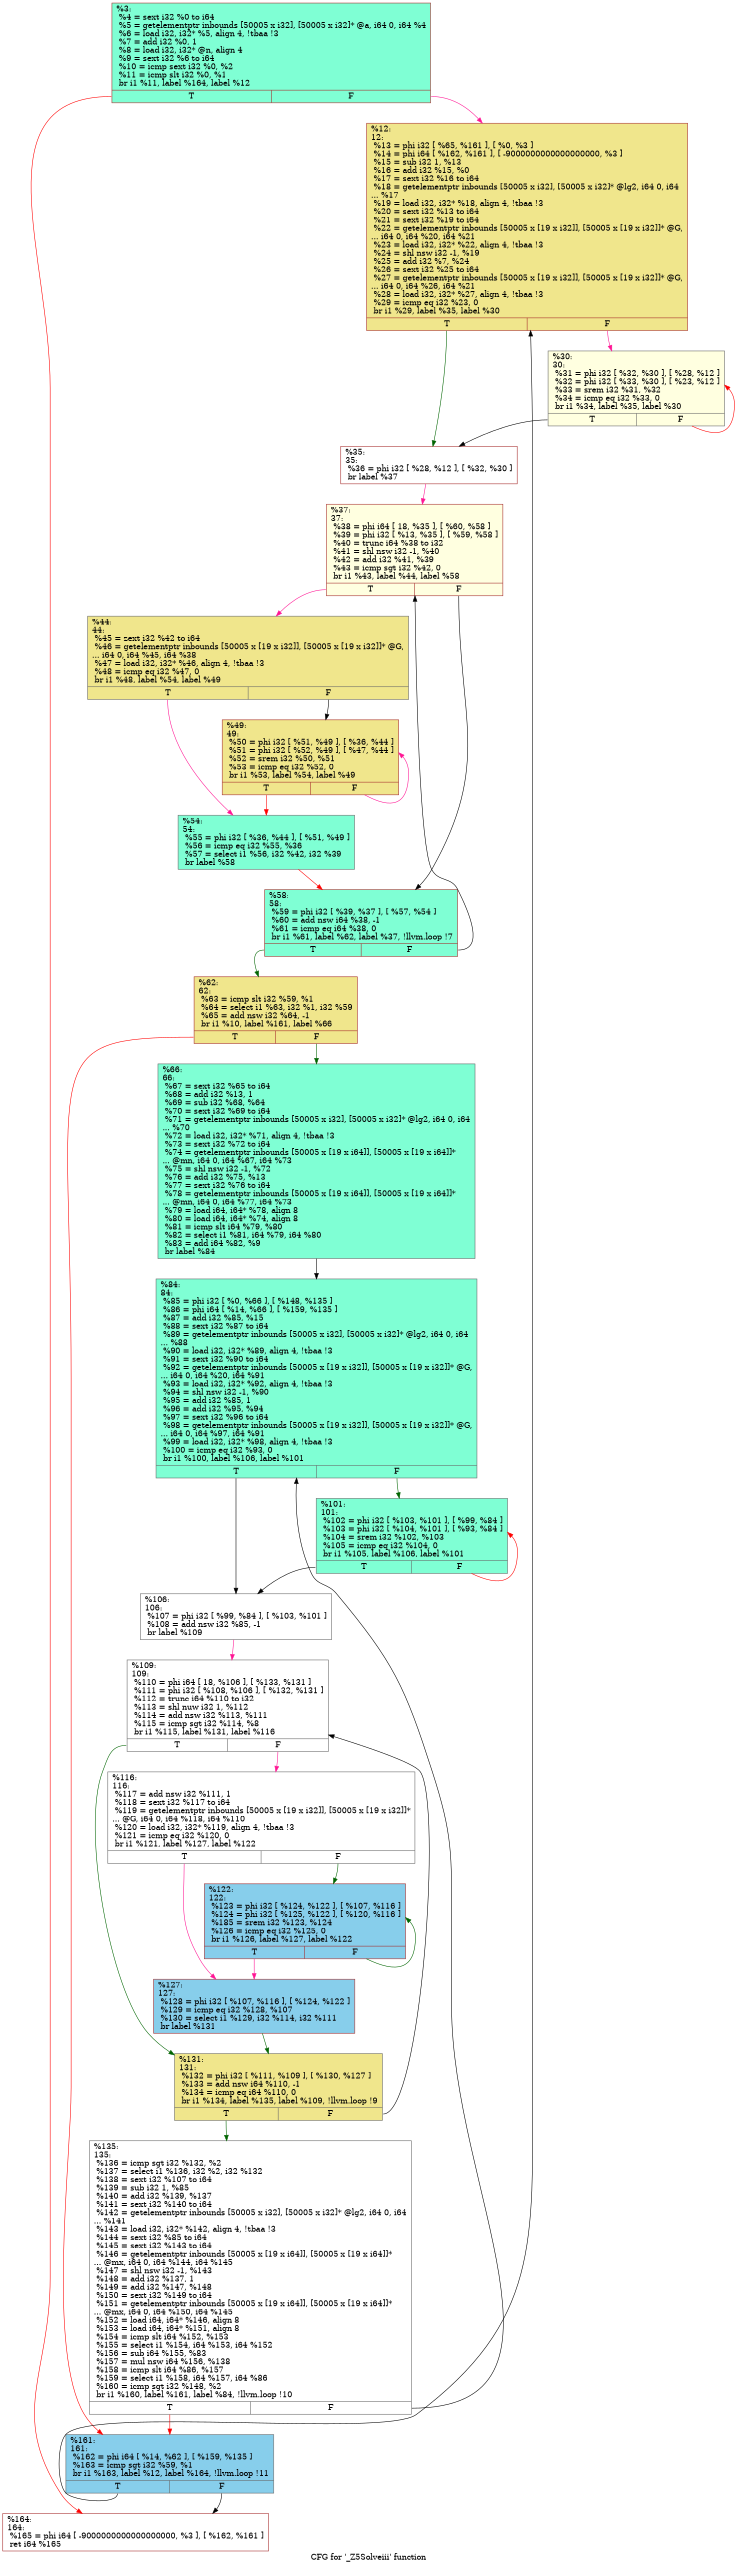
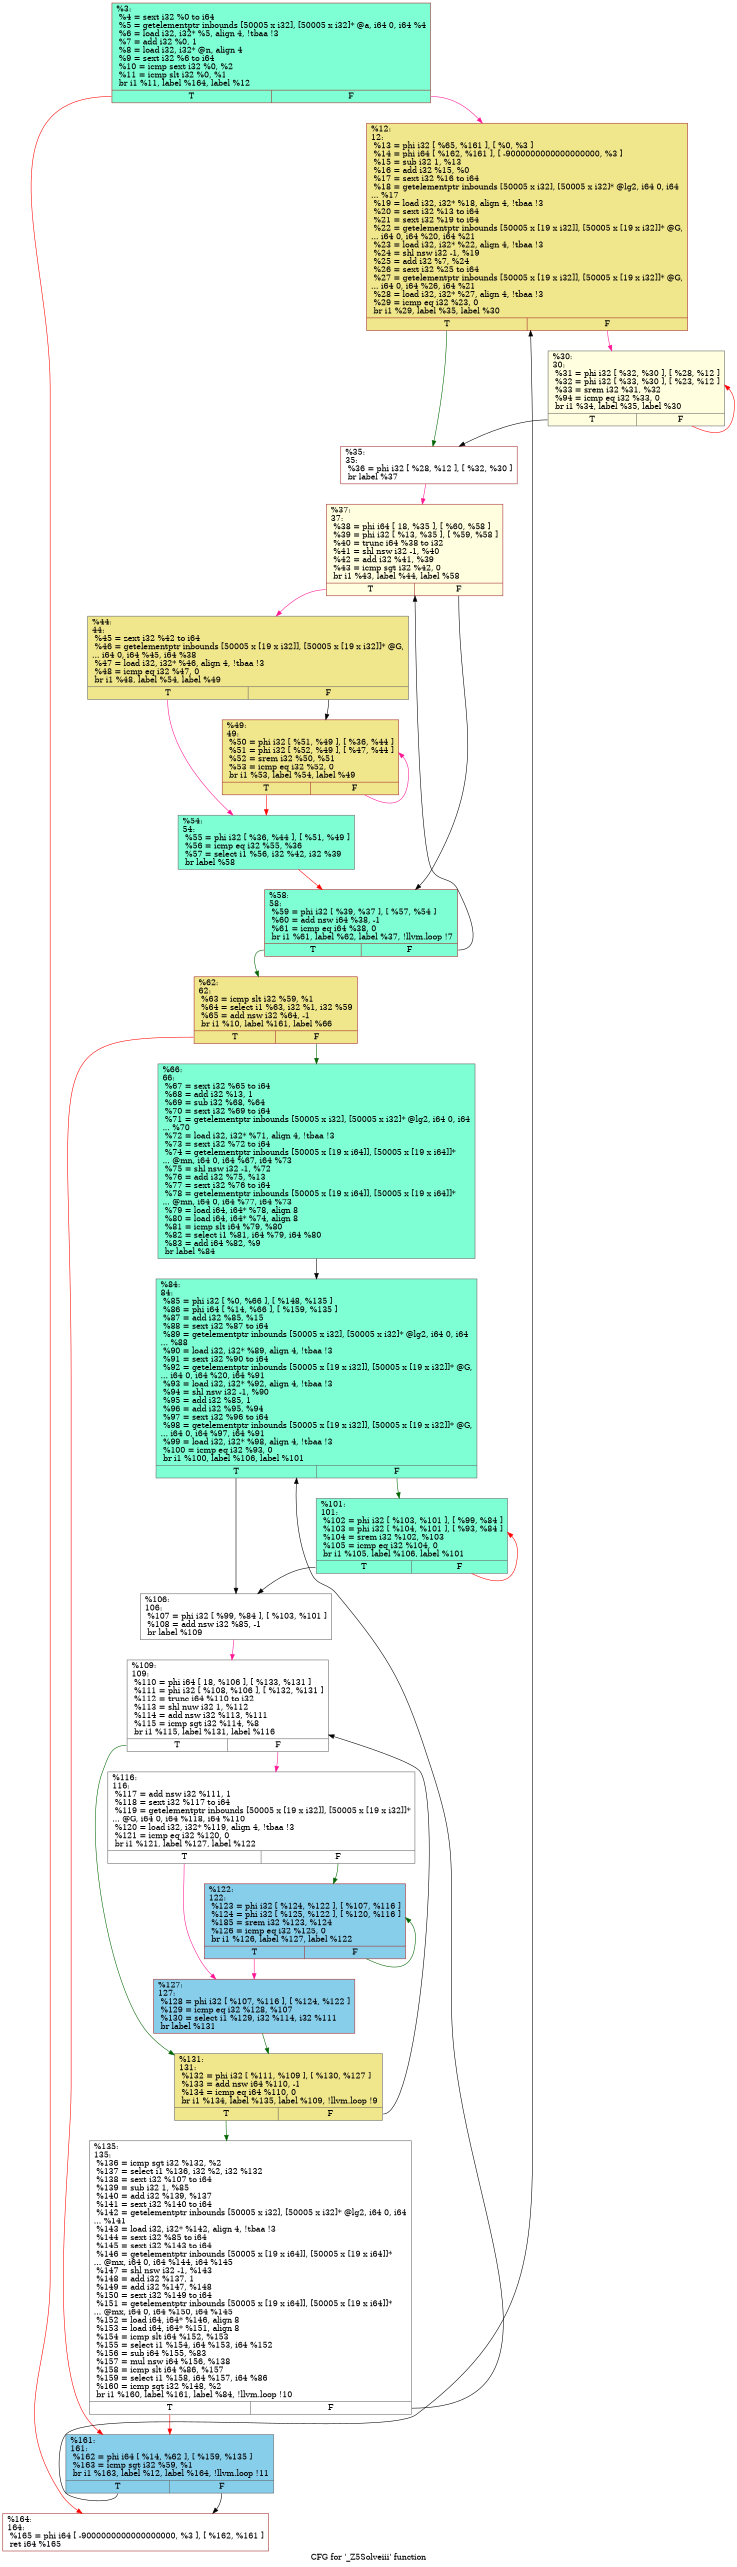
(606, 398) -> (606, 398)
